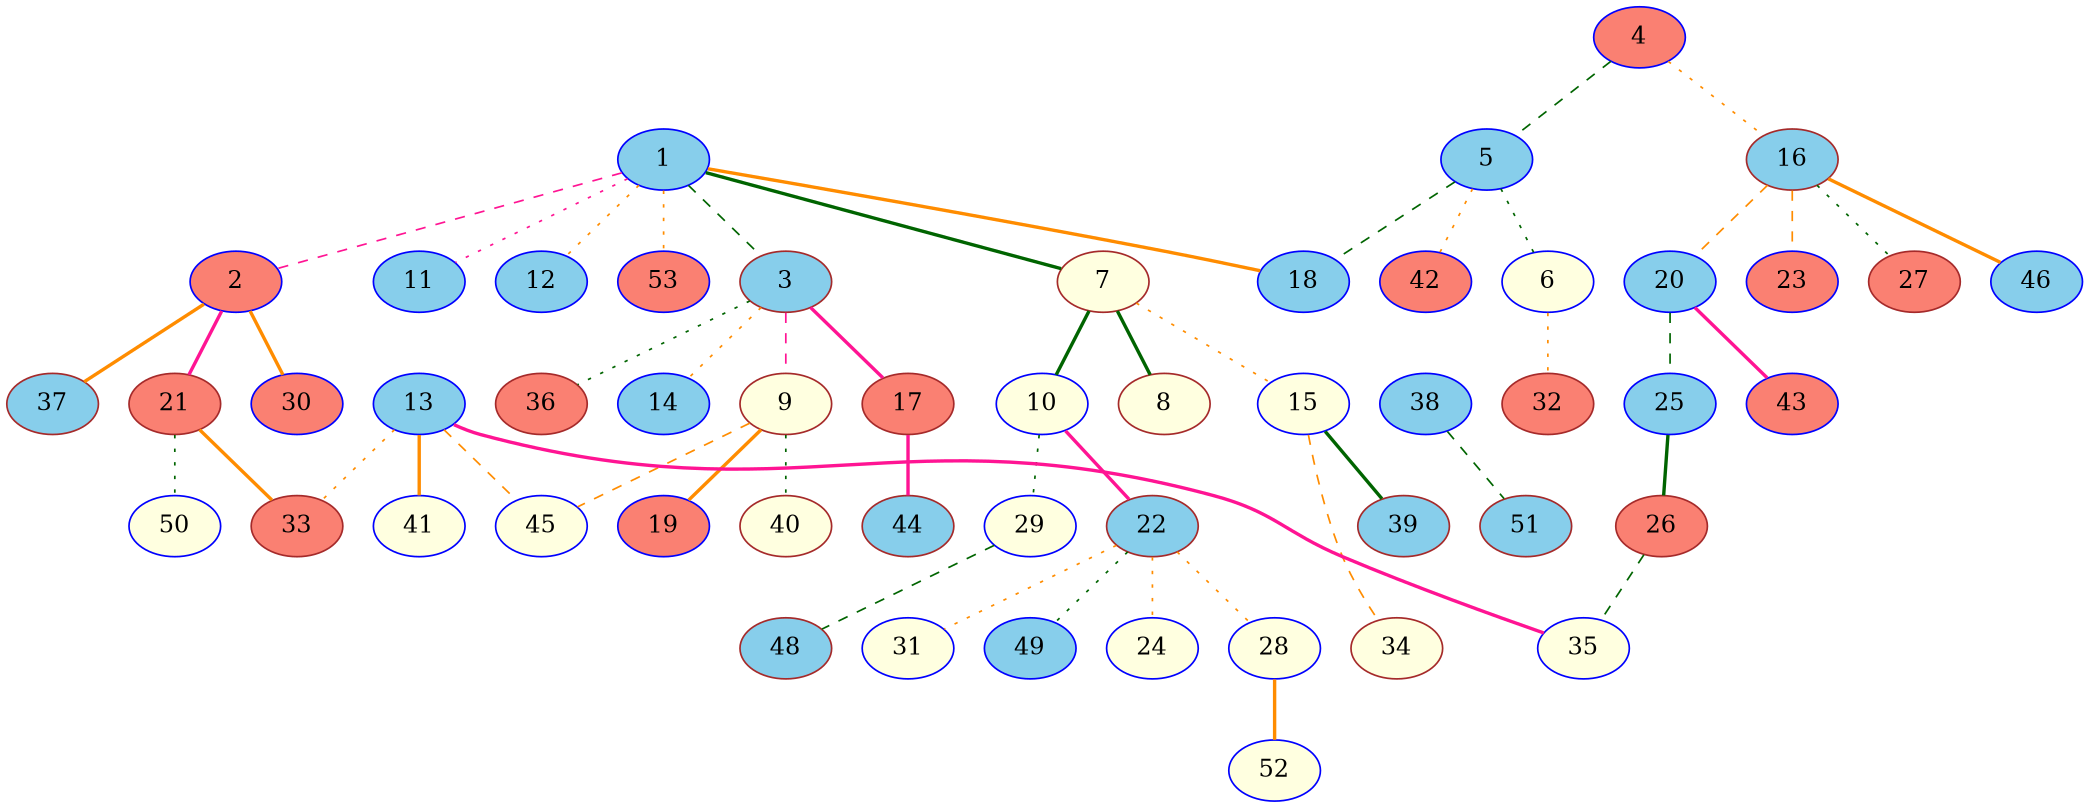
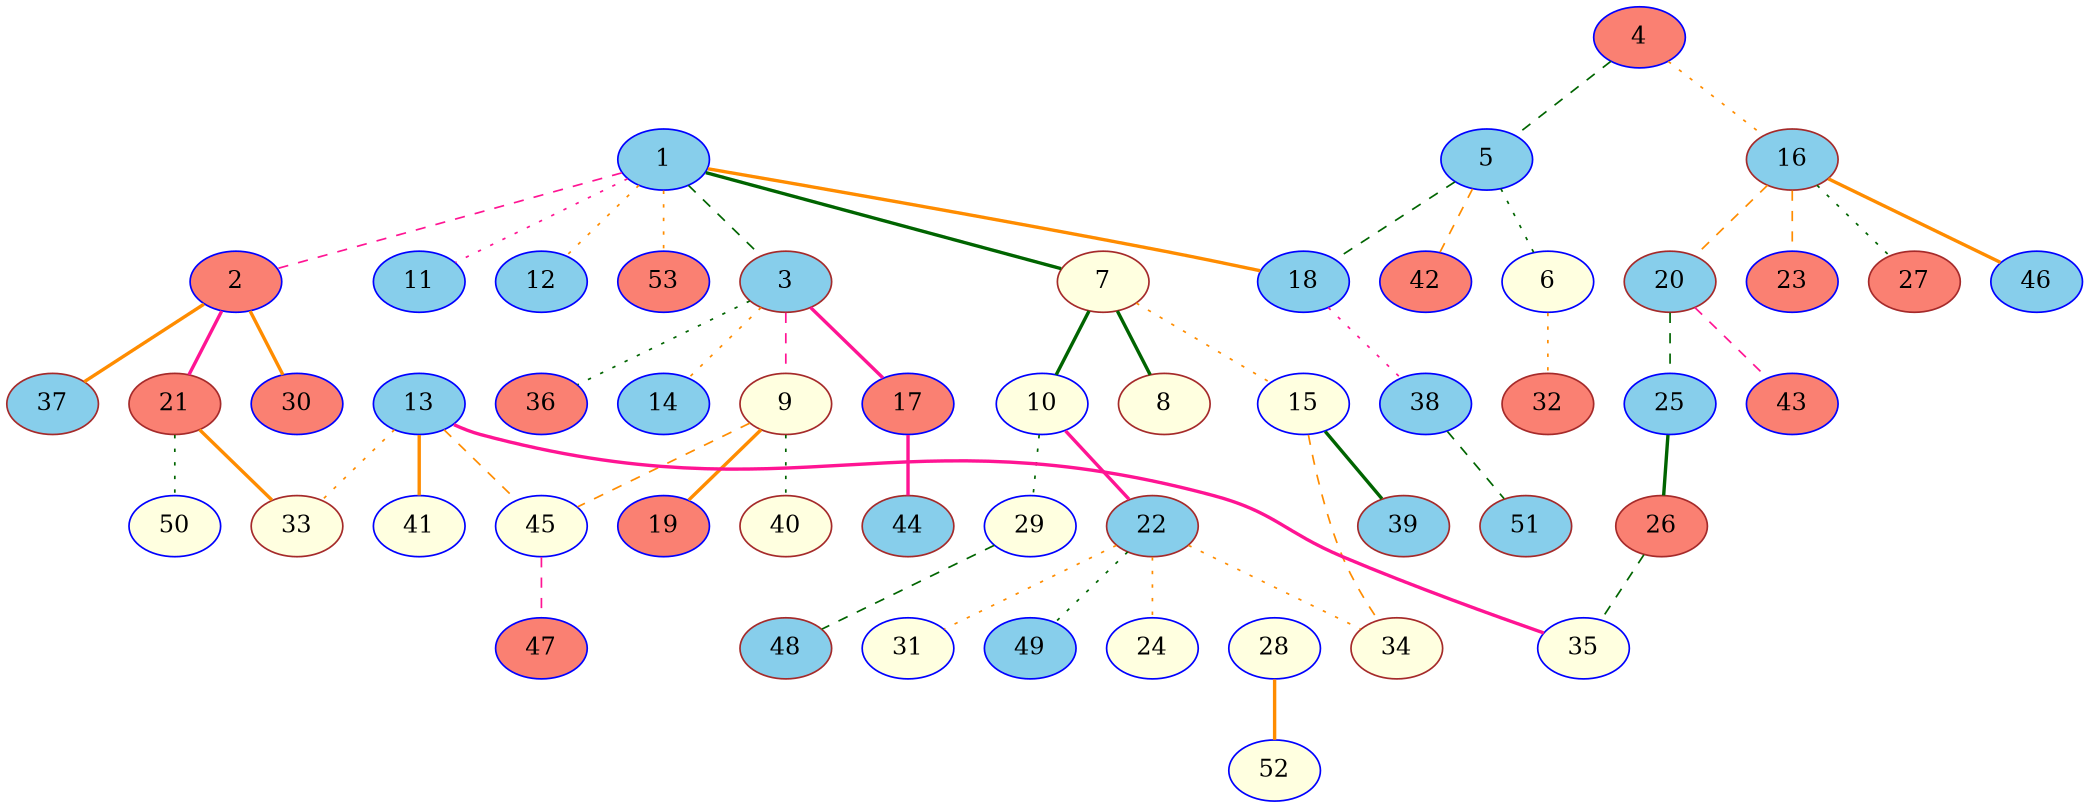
(1456, 221) -> (1456, 221)
(1670, 282) -> (1670, 282)
none -> (1364, 343)
(1731, 343) -> (1731, 343)
(541, 404) -> (541, 404)
(908, 404) -> (908, 404)
(297, 526) -> (297, 526)
(1213, 587) -> (1275, 587)
none -> (541, 648)
